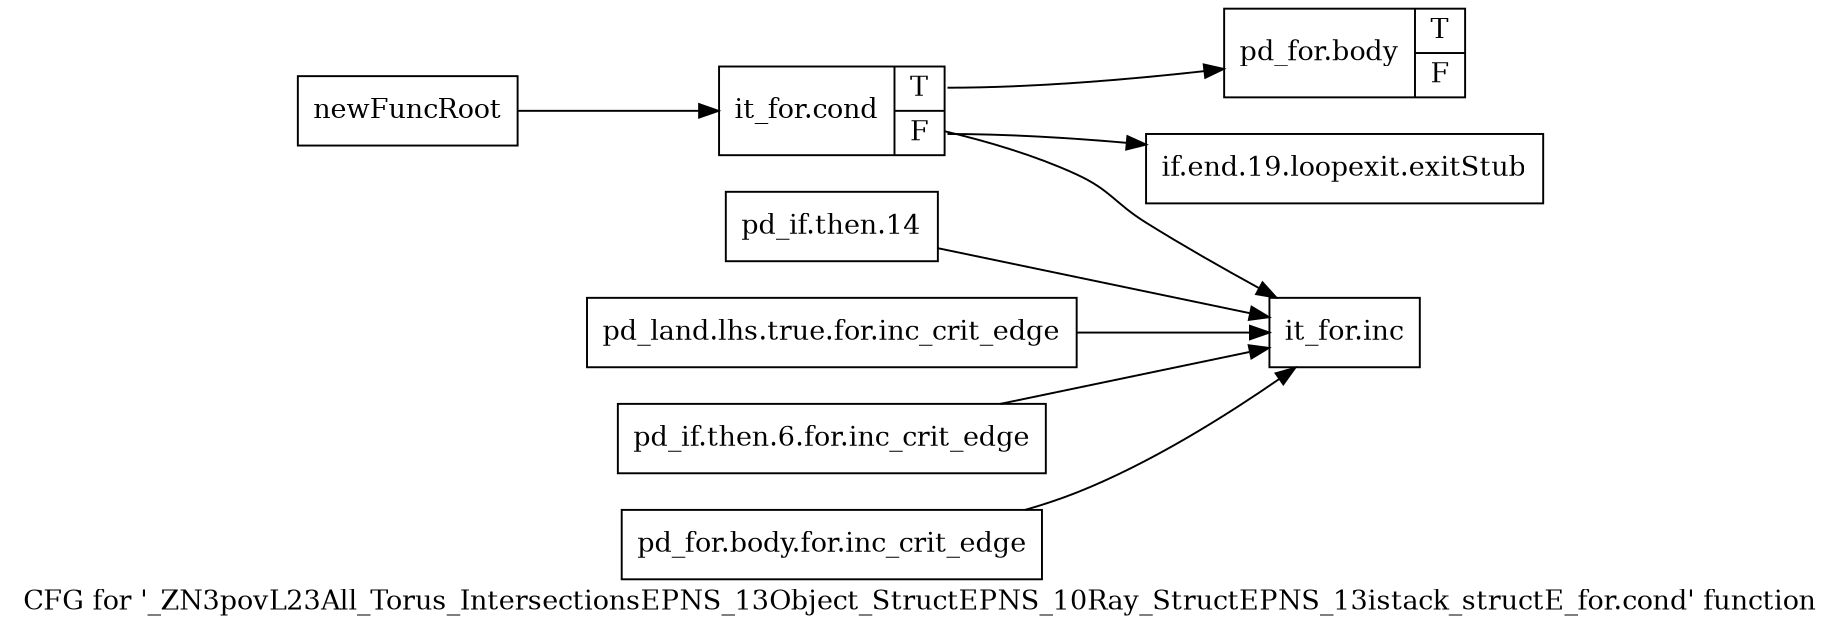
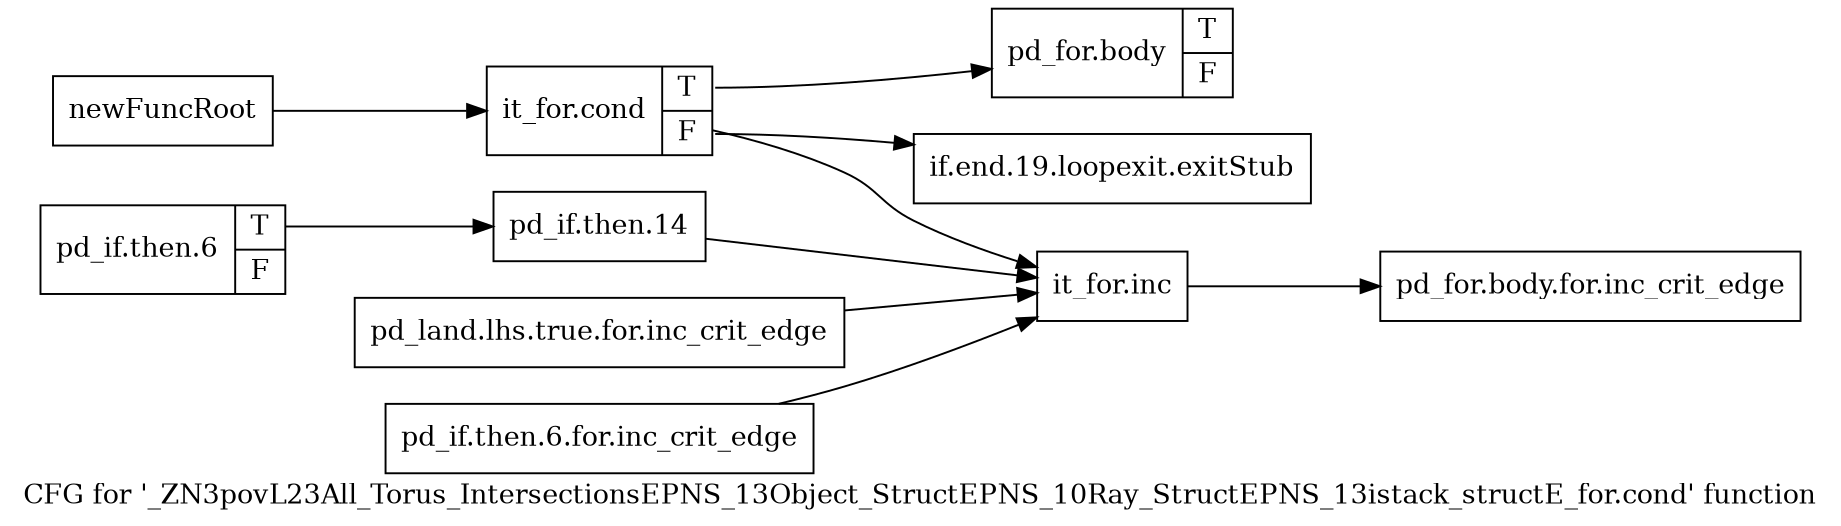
none -> (163, 250)
(1157, 454) -> (1274, 286)
